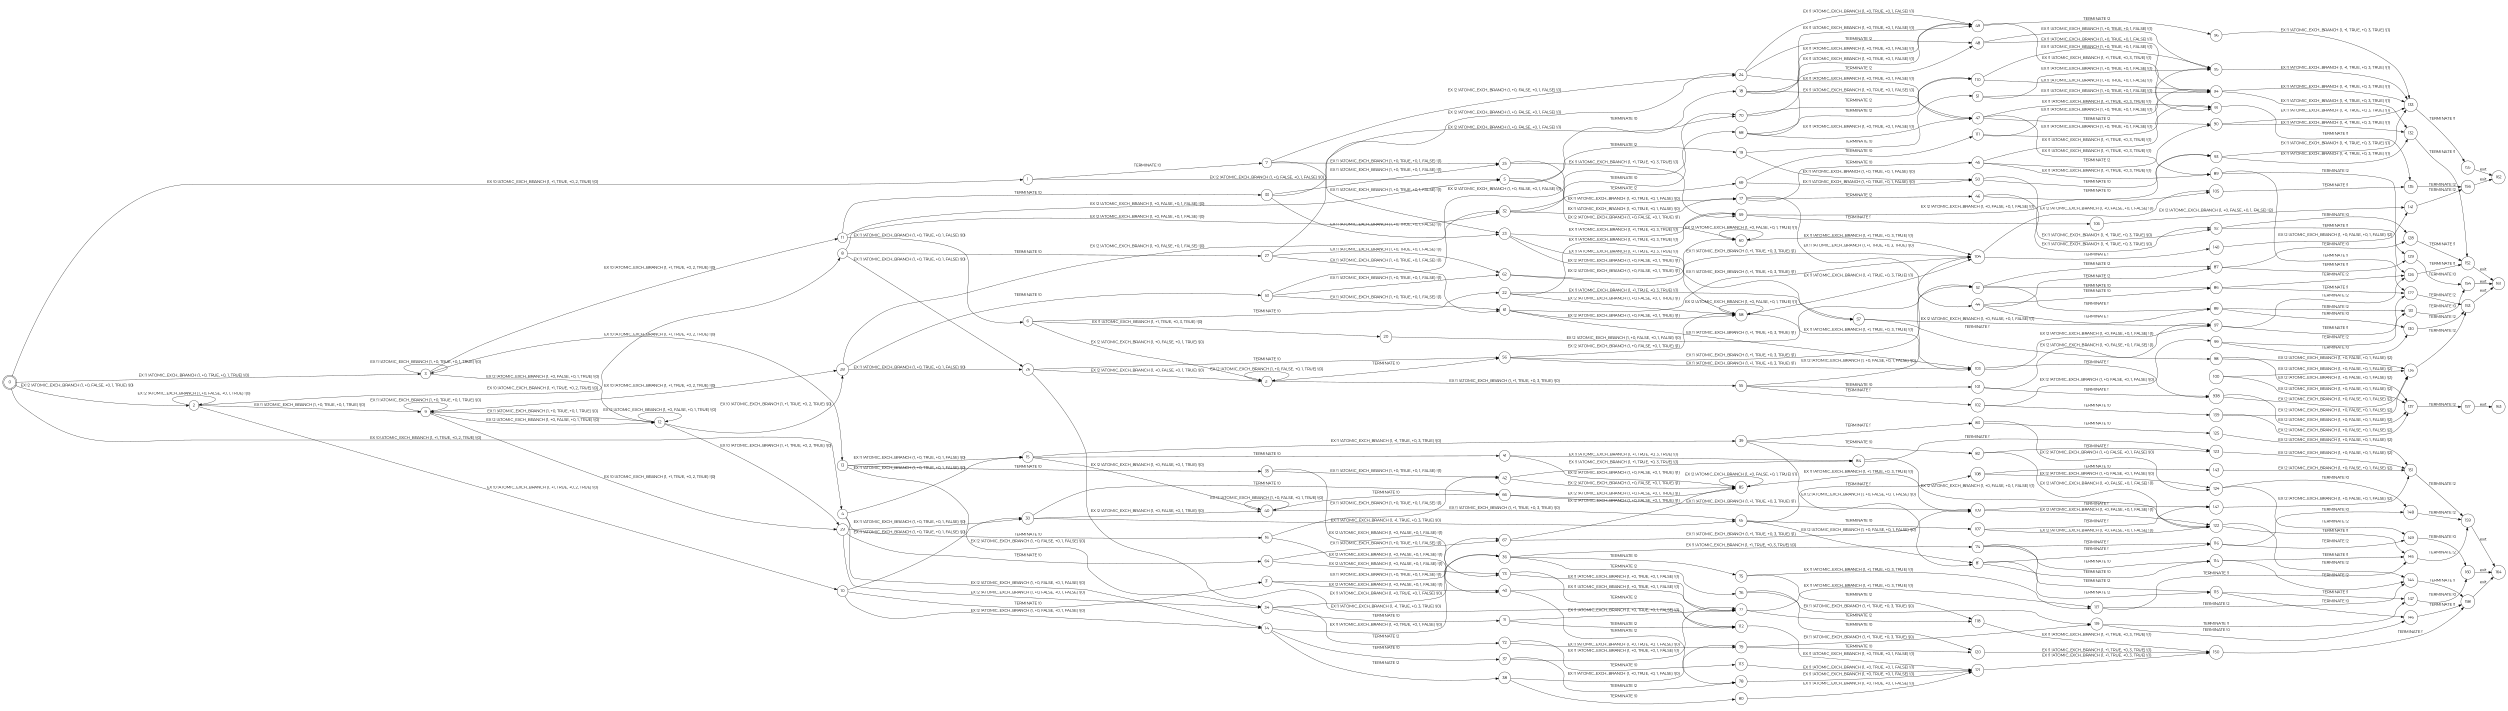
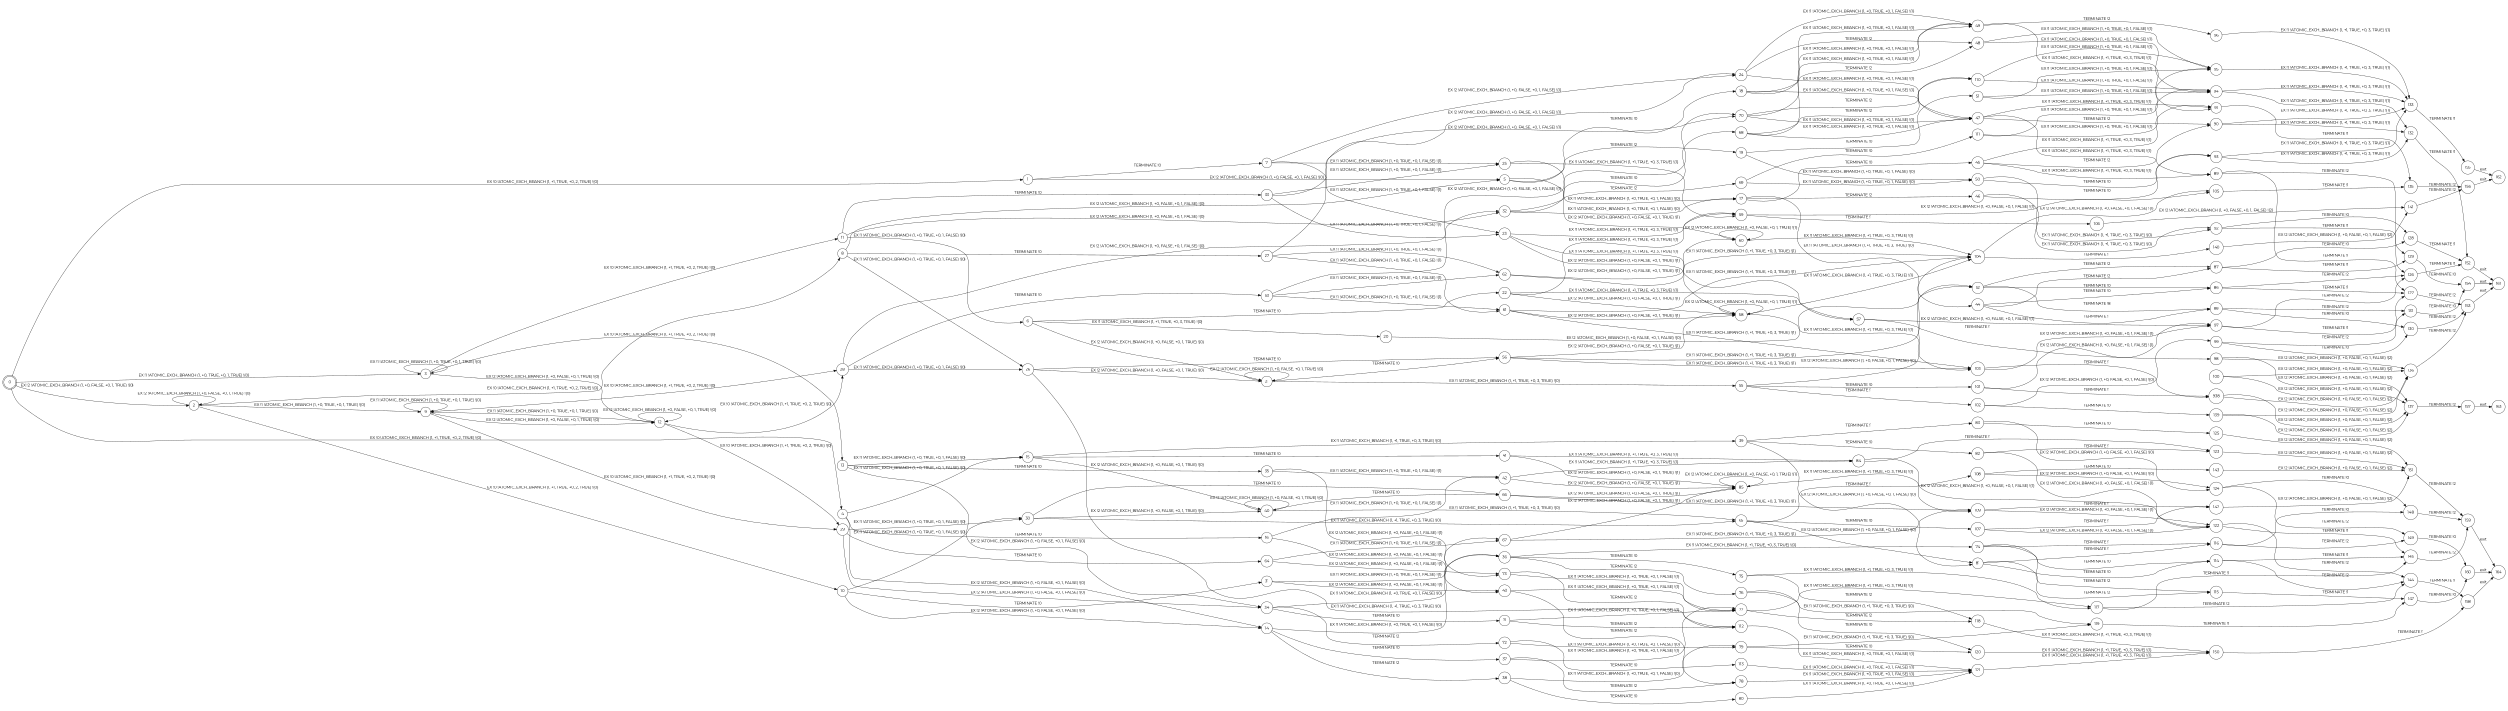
none -> (1858, 124)
(2097, 304) -> (2097, 304)
(2411, 618) -> none
